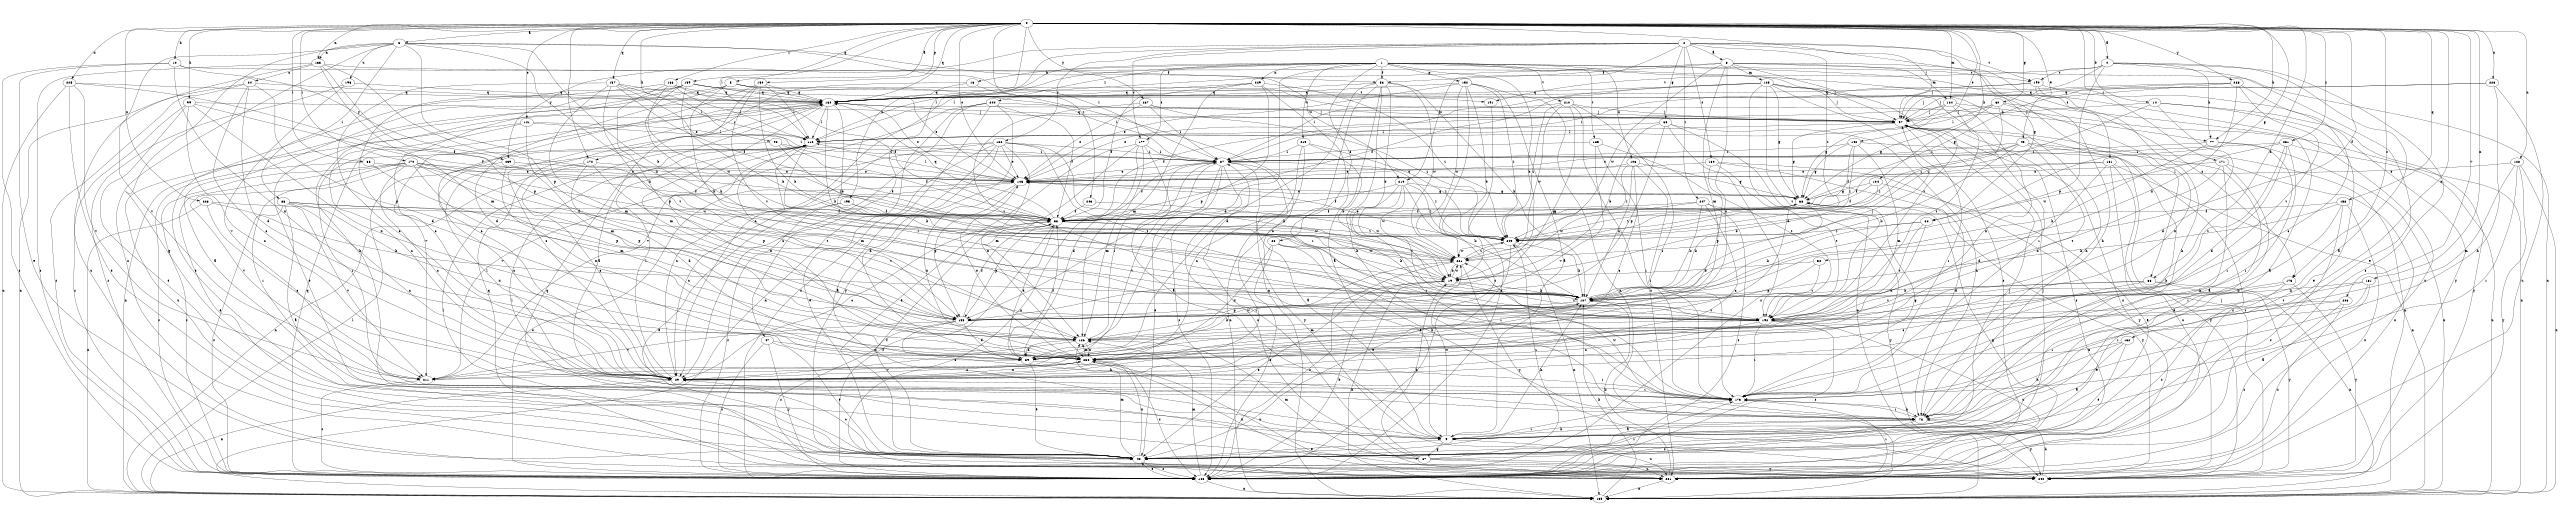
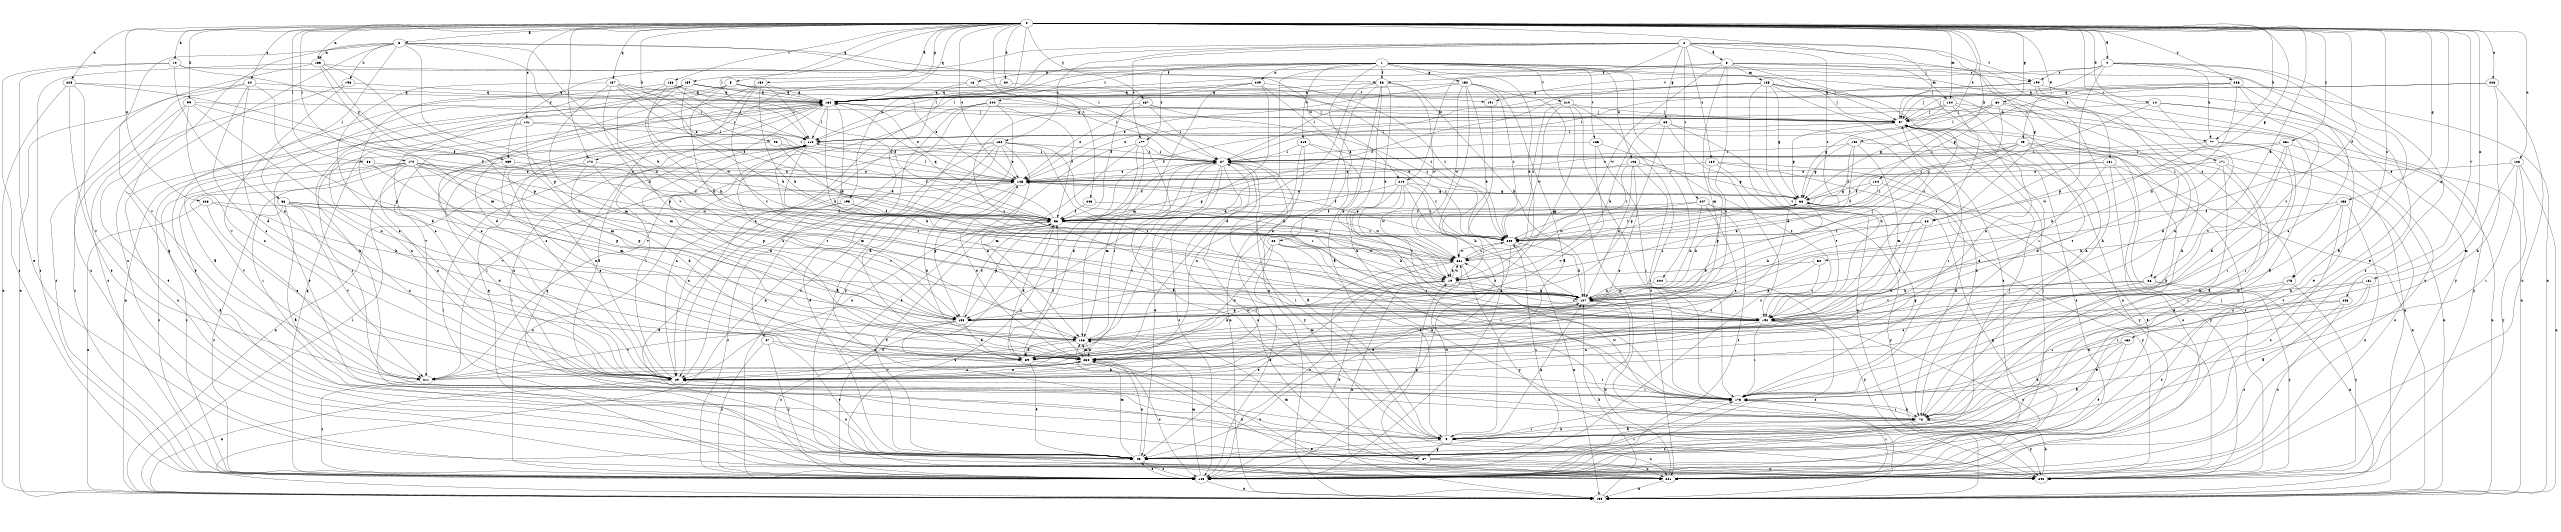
(285, 73) -> (625, 24)
none -> (1006, 83)
none -> (1660, 281)
none -> (1290, 301)
